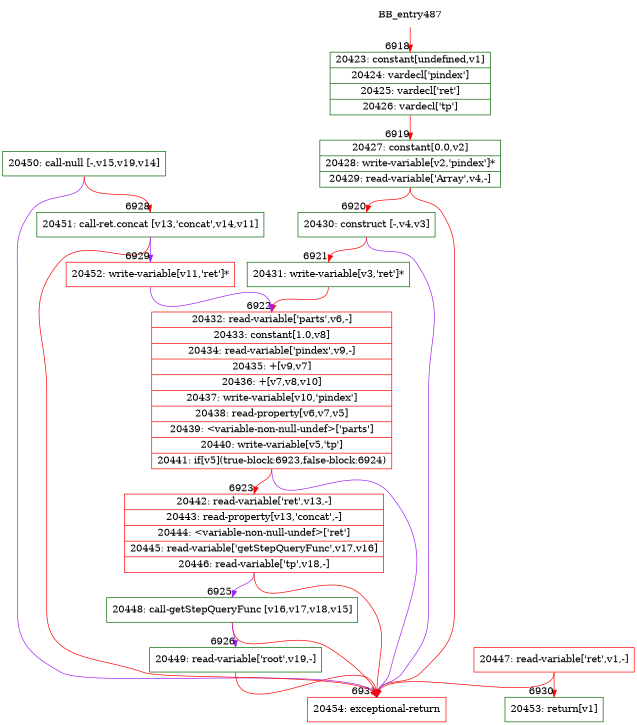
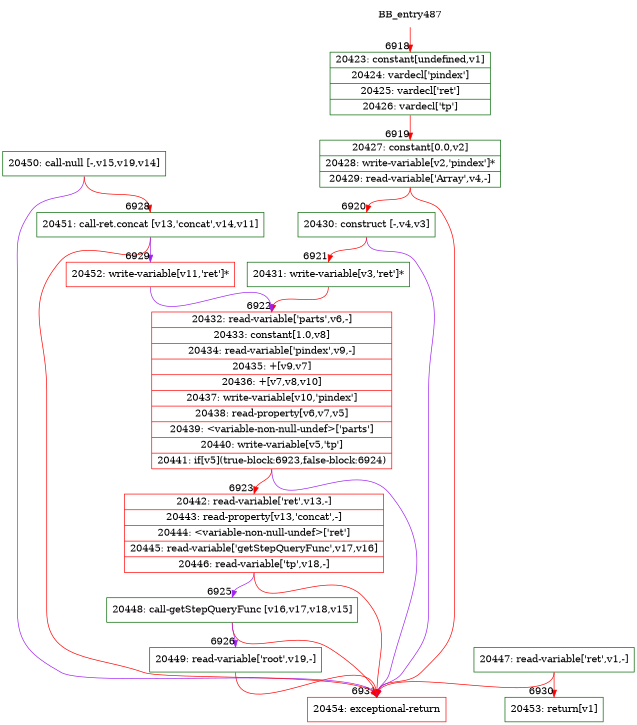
(554, 660) -> (554, 660)
